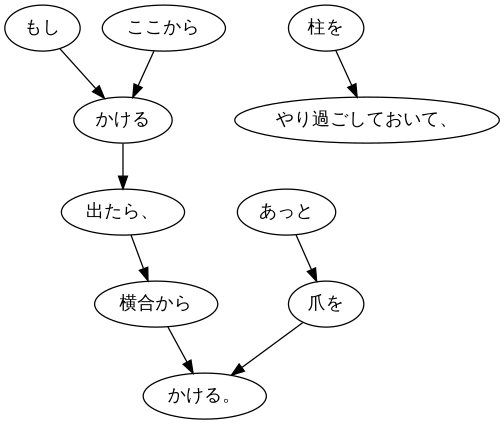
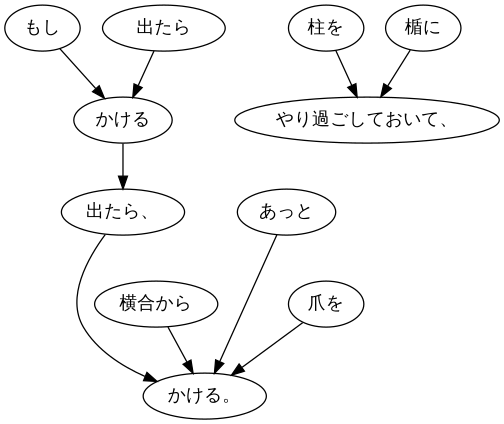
(164, 28) -> (164, 28)
none -> (423, 28)
(137, 252) -> (79, 318)
(304, 252) -> (248, 298)
